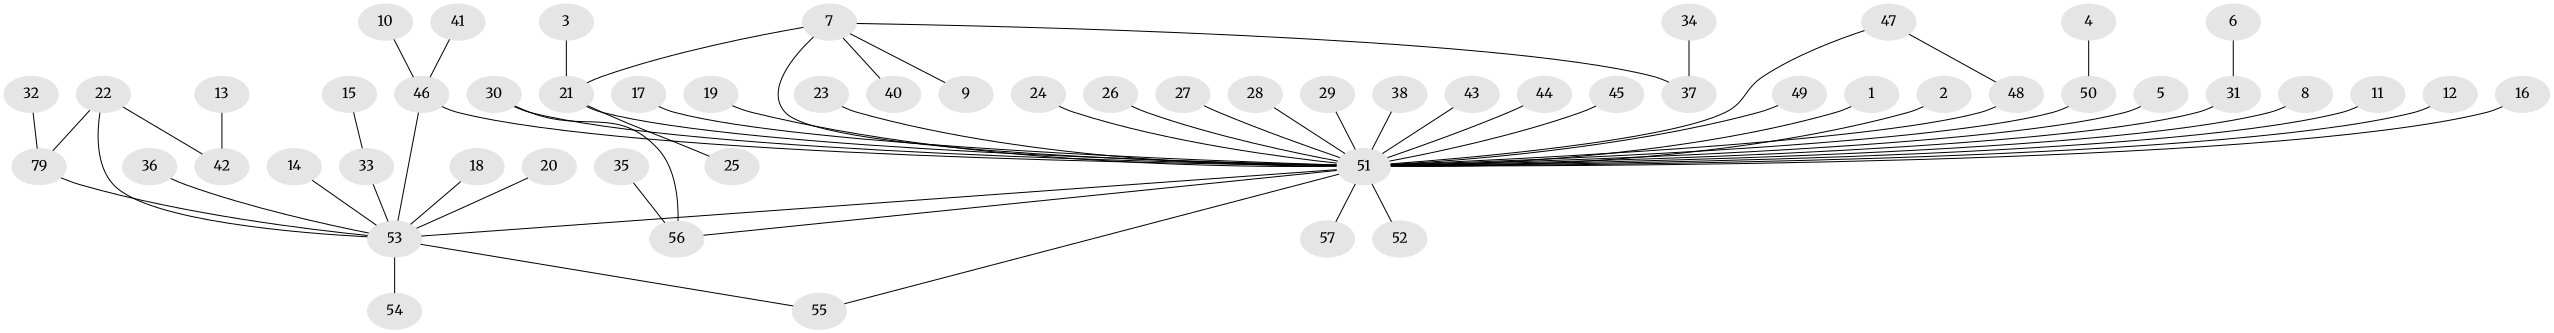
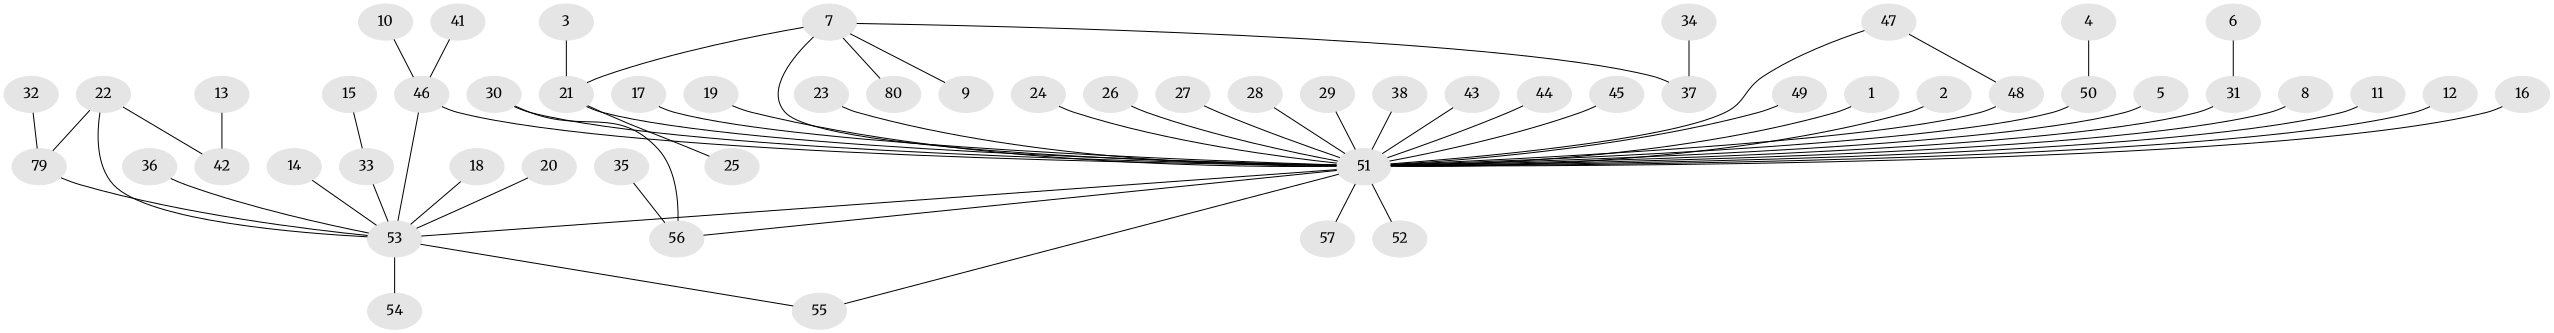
(894, 94) -> (894, 94)
